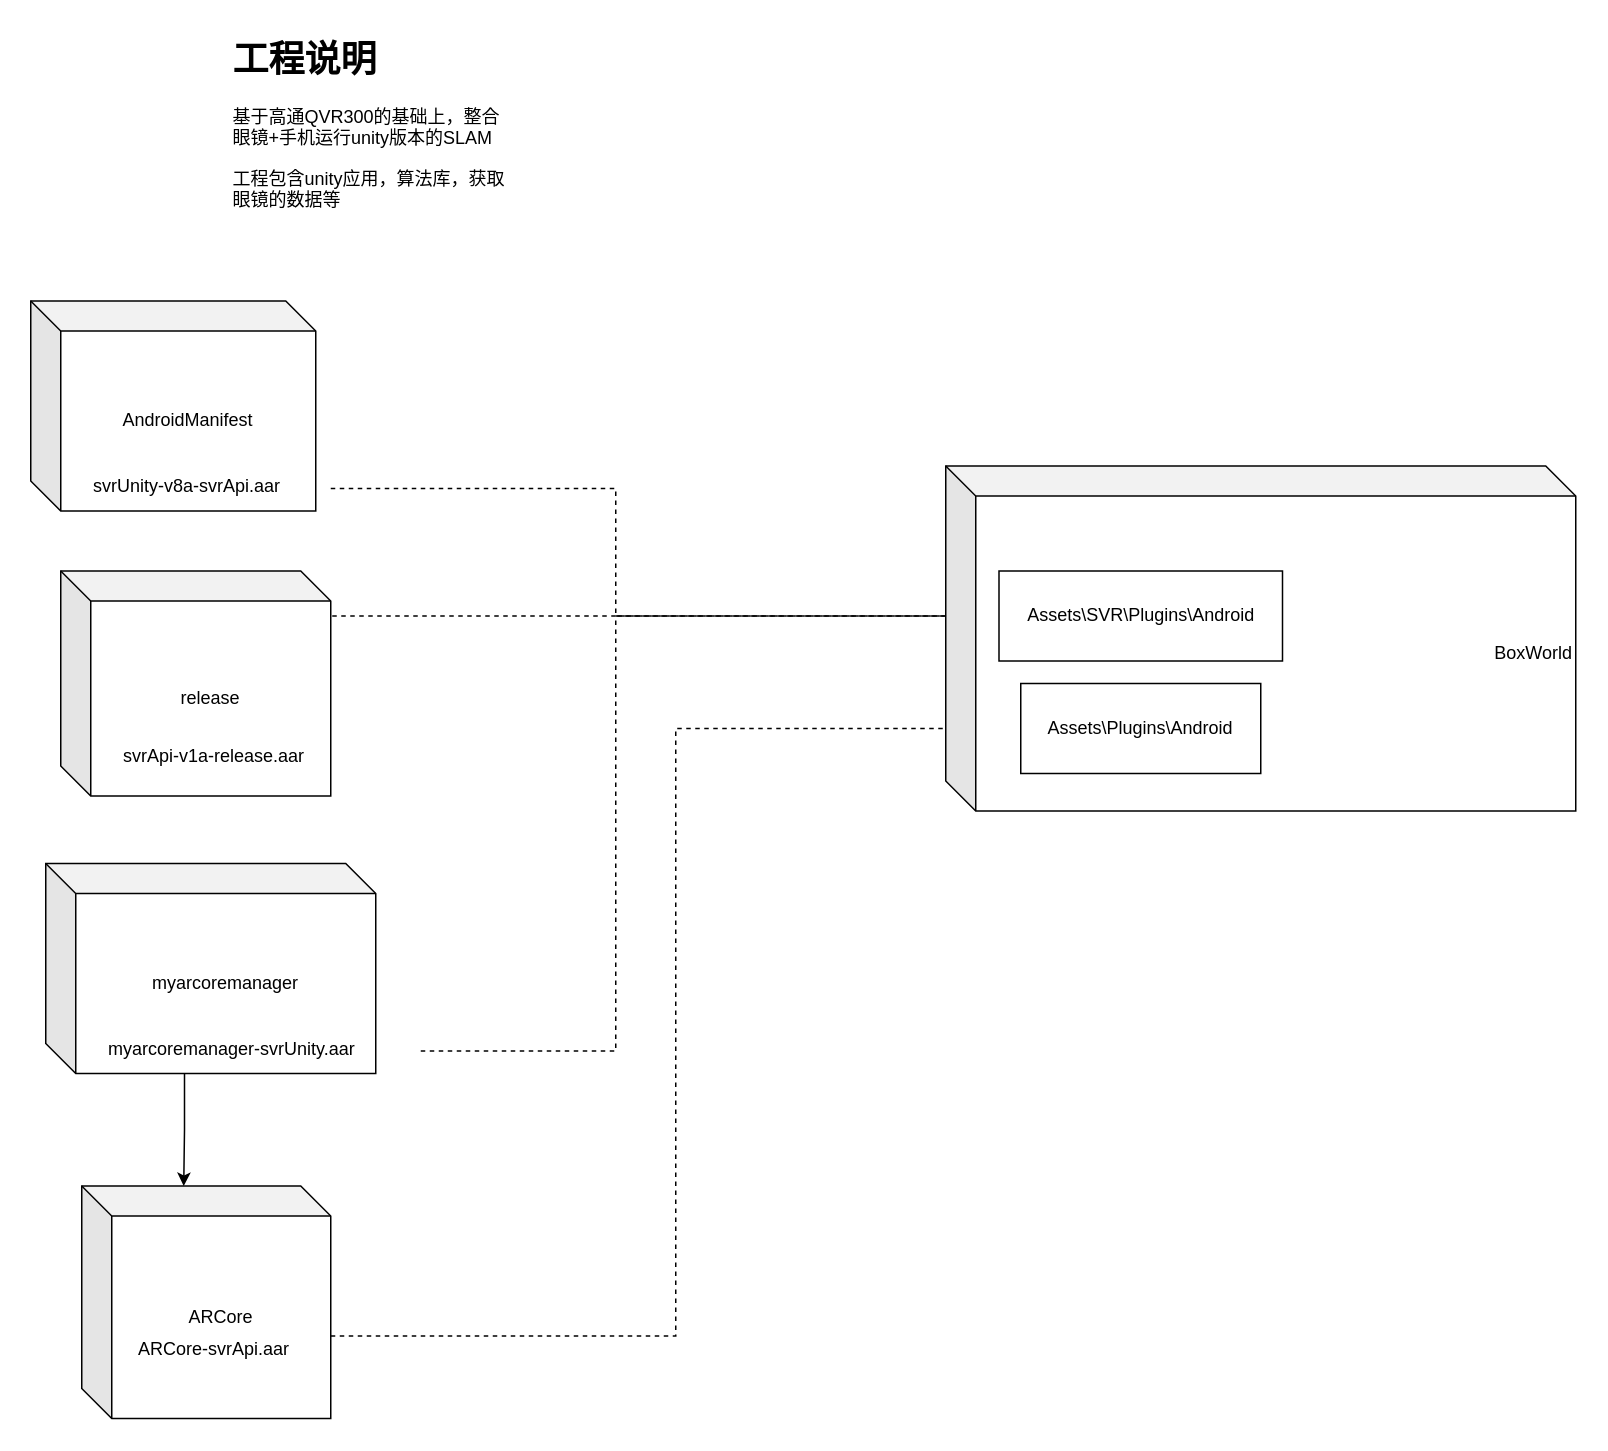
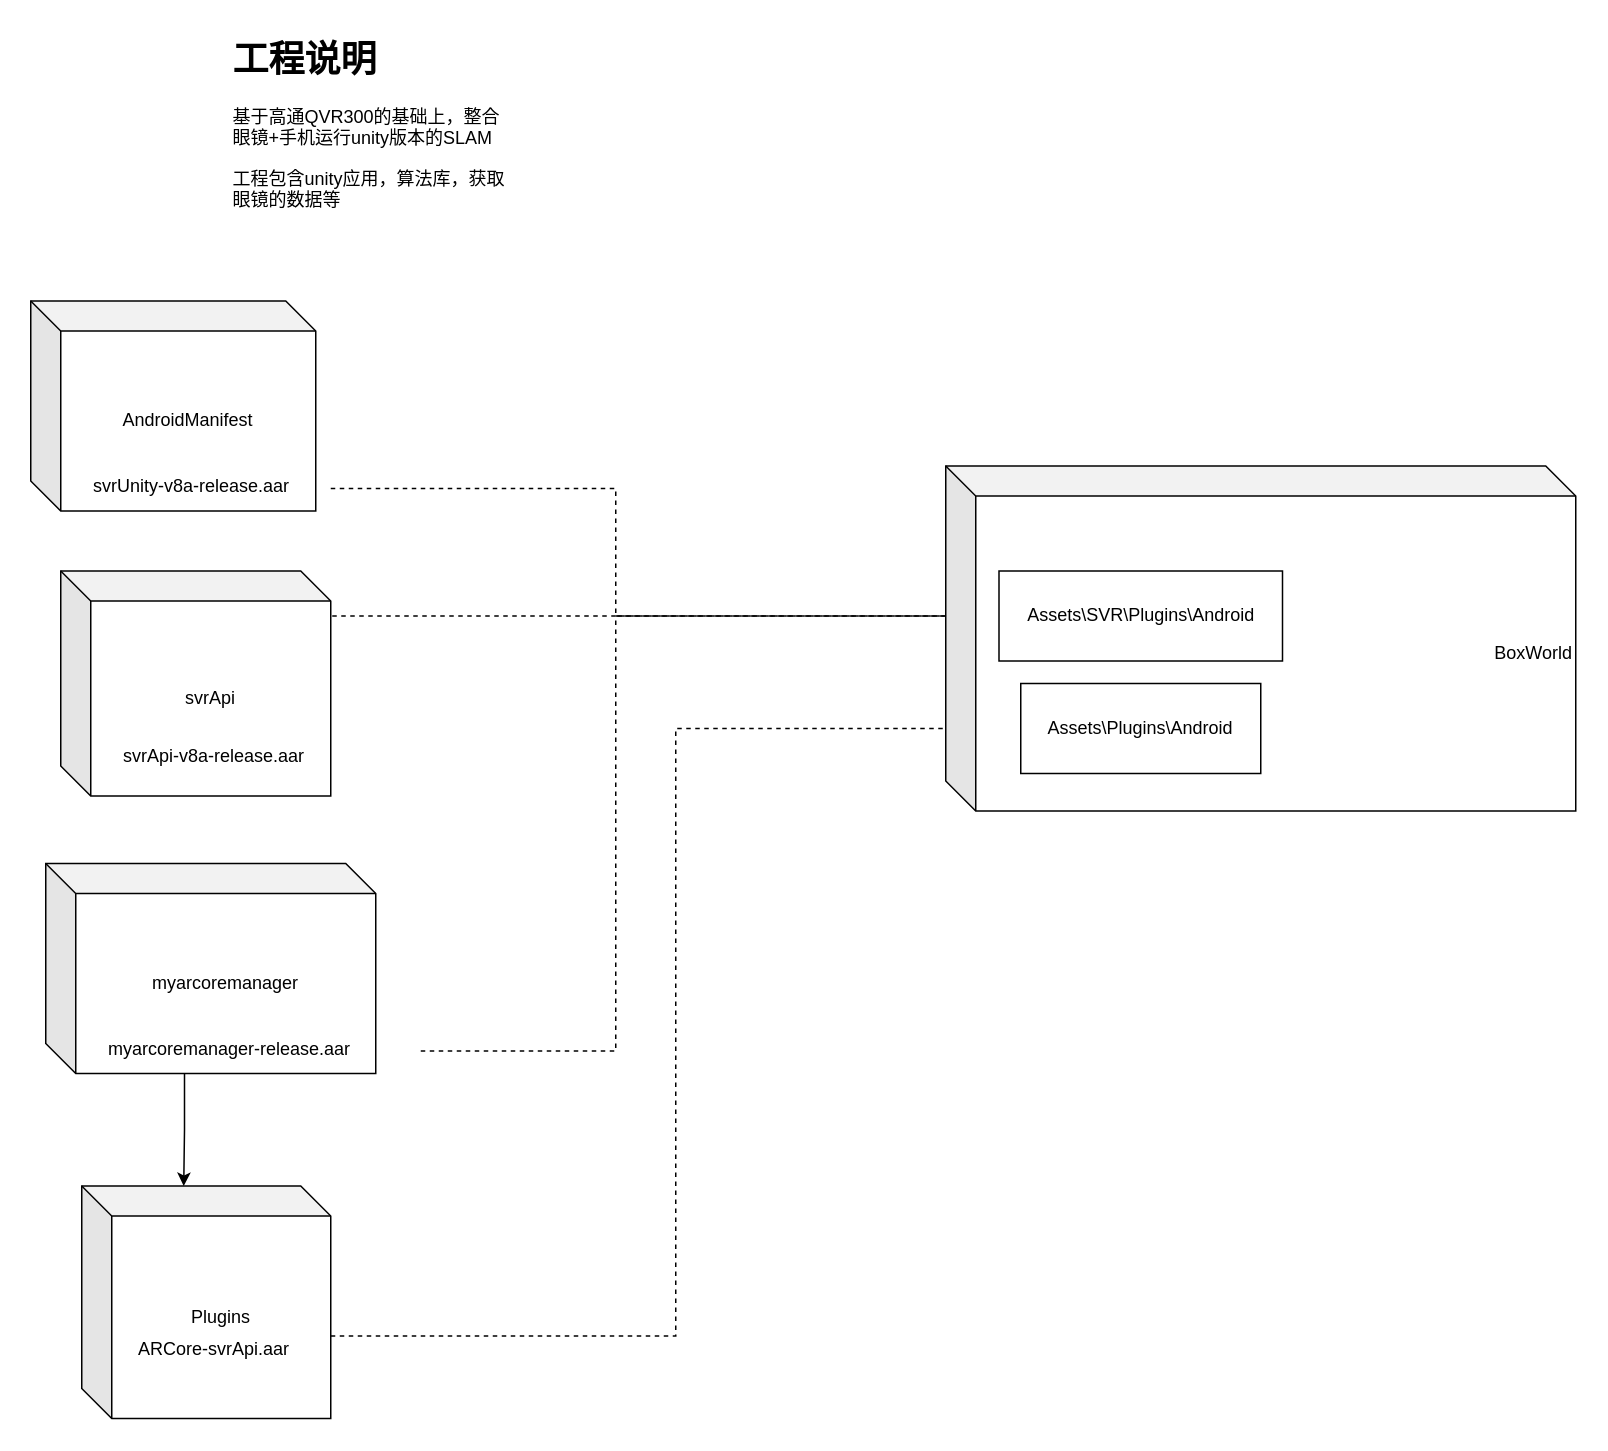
(203, 487) -> (208, 487)
(211, 698) -> (211, 698)
(228, 757) -> (228, 757)
(245, 1050) -> (240, 1050)
(221, 1318) -> (221, 1318)
